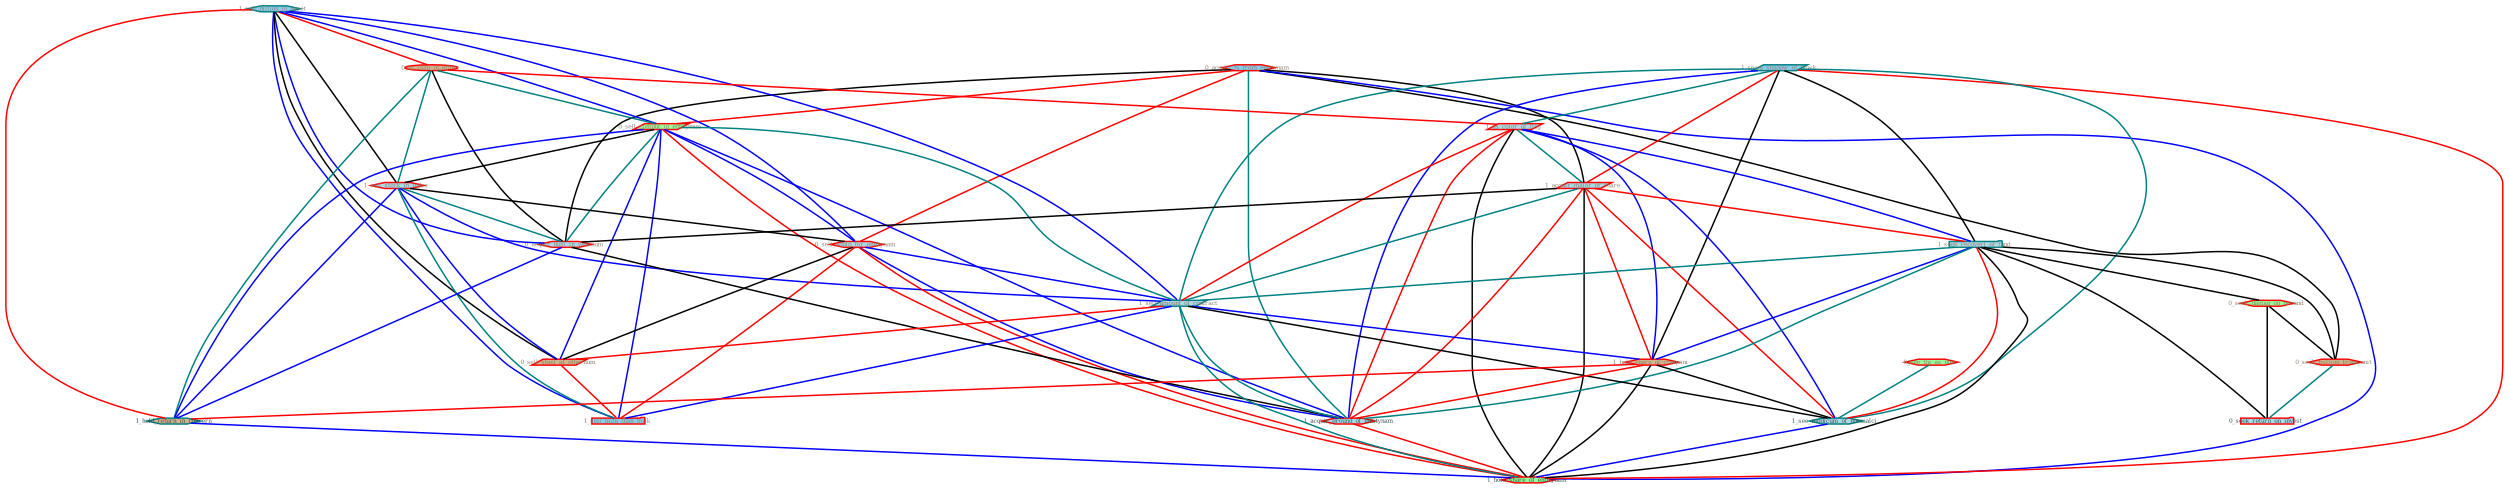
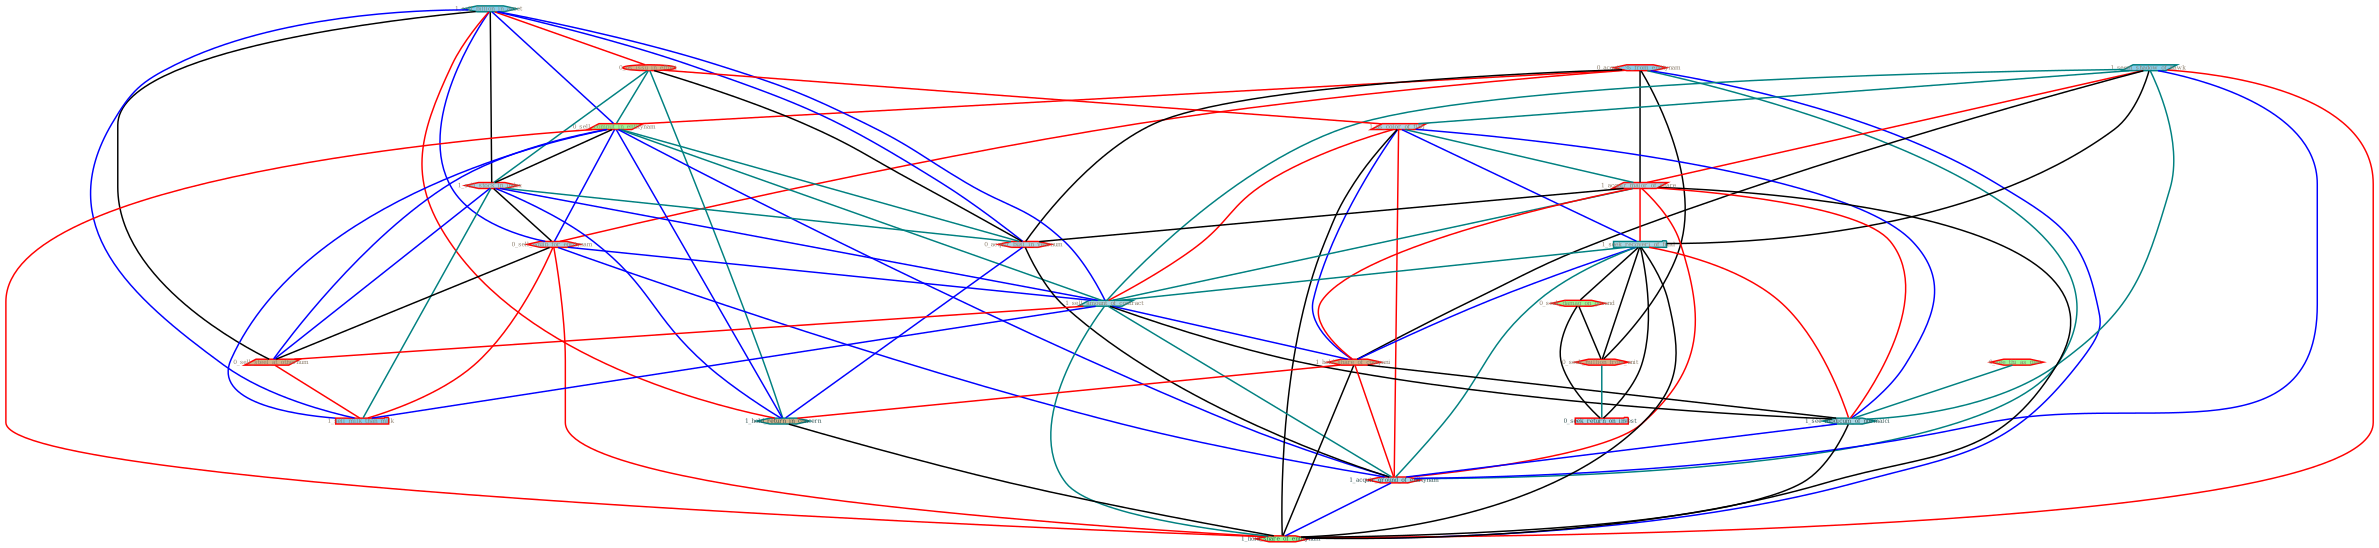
none -> (1632, 449)
(851, 450) -> (1030, 487)
(1438, 450) -> (1338, 509)
(1682, 450) -> (1592, 525)
